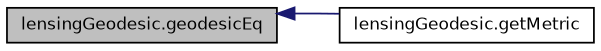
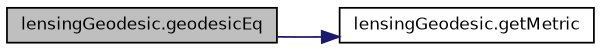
(317, 14) -> (299, 37)
